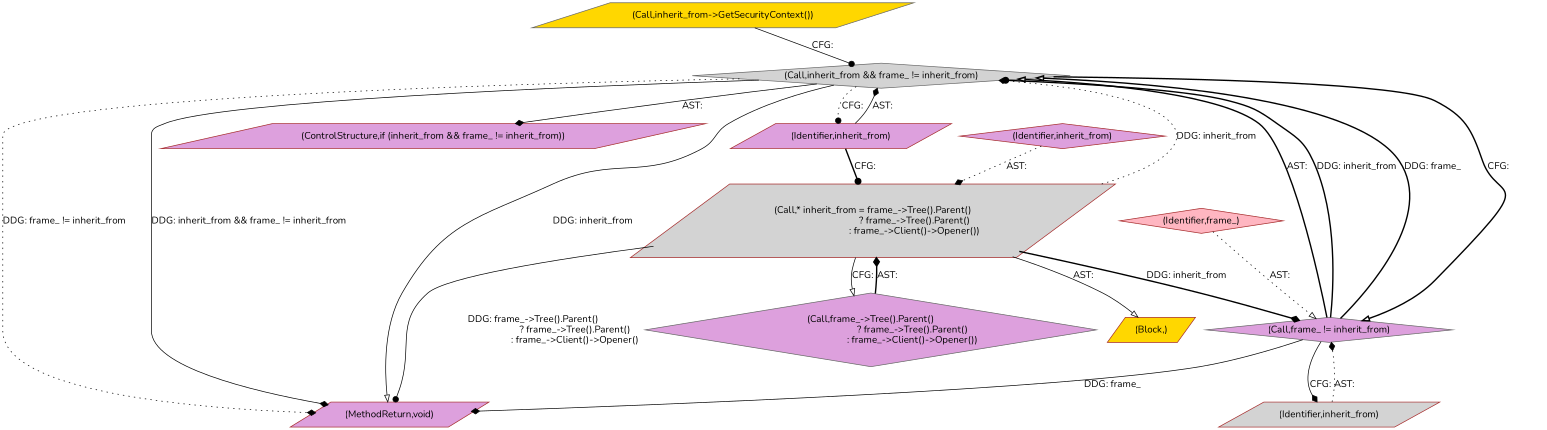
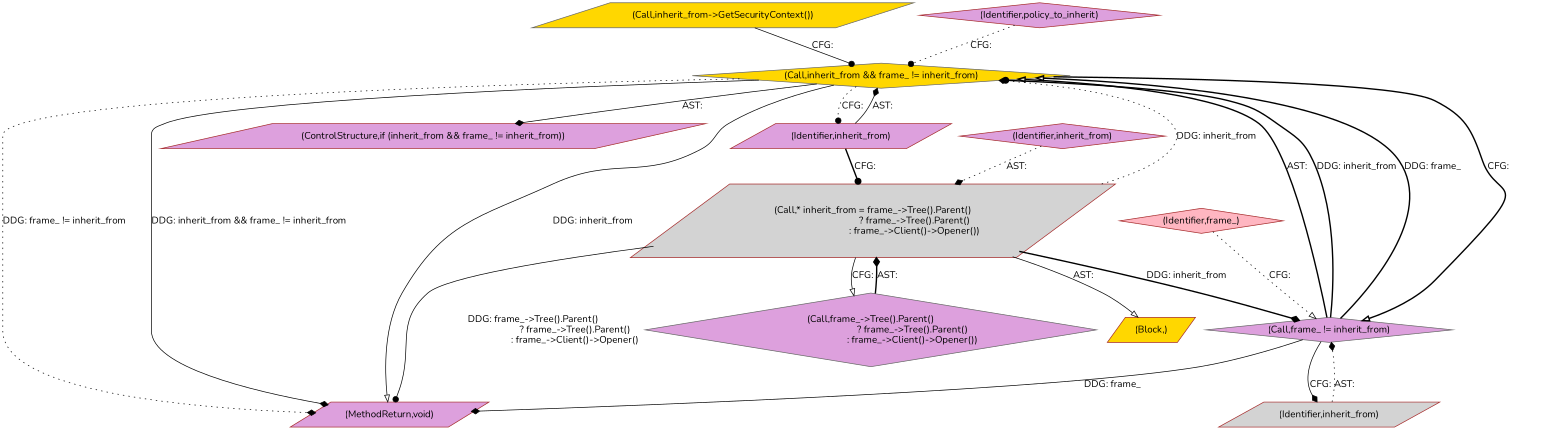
none -> (1040, 15)
(881, 76) -> (881, 76)
(1281, 275) -> (1281, 275)
